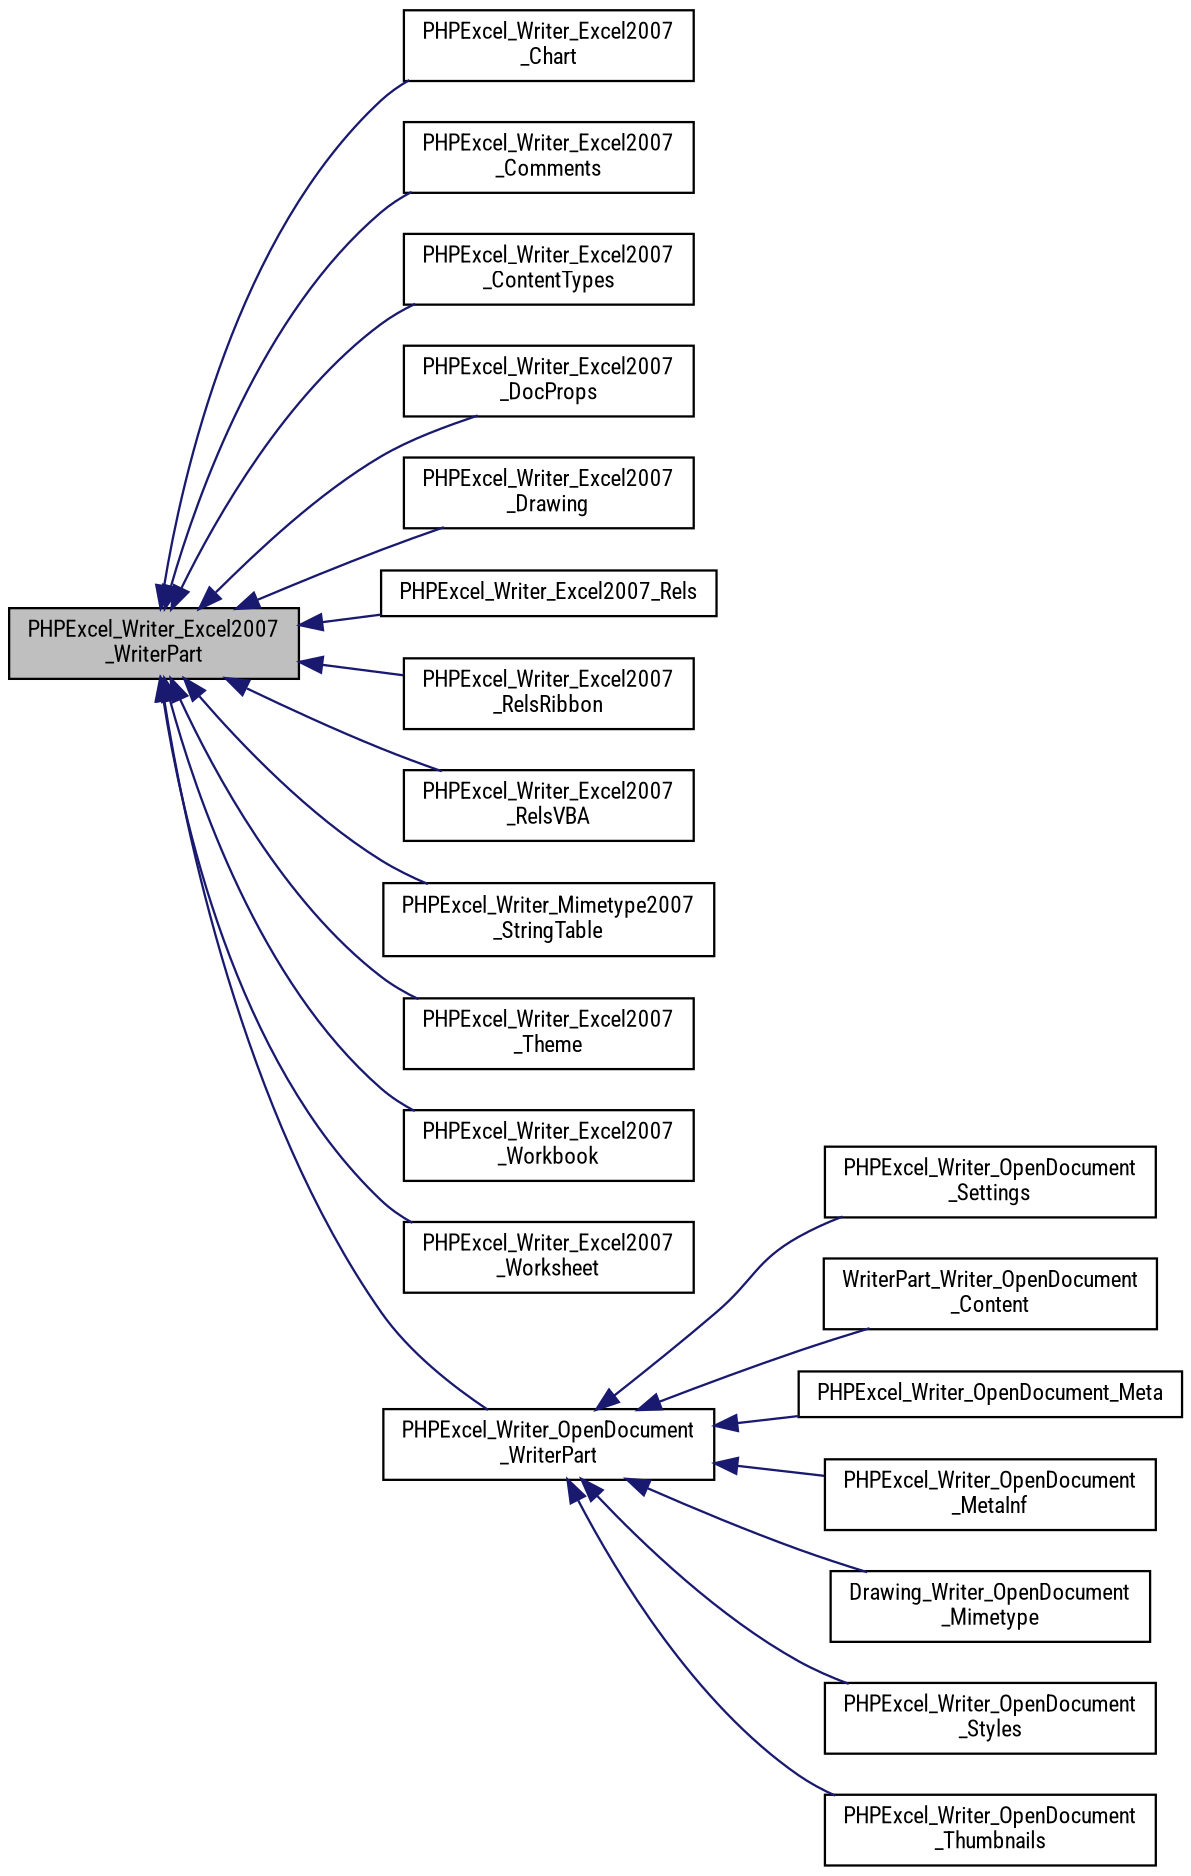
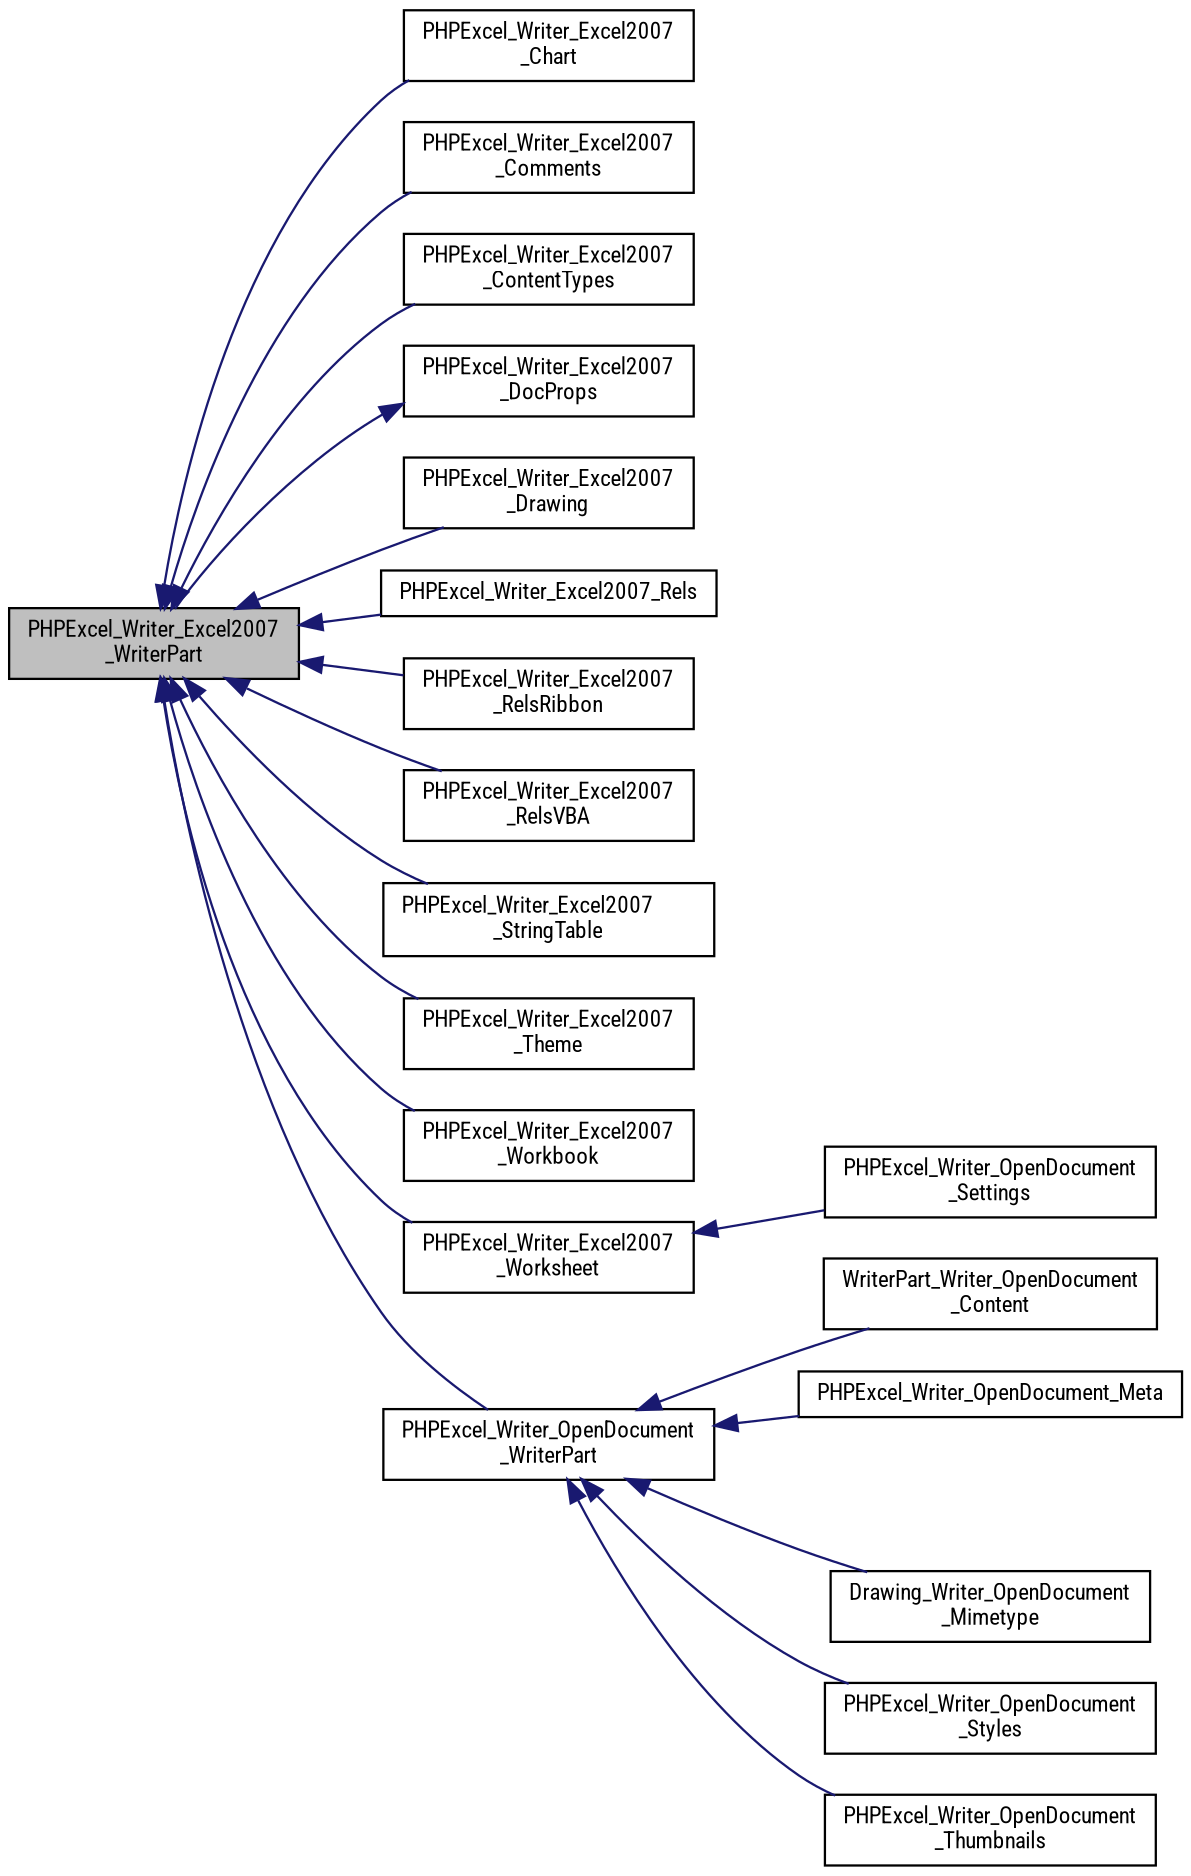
(336, 487) -> (270, 502)
(549, 920) -> (549, 920)
(727, 1302) -> (771, 1220)
(990, 1495) -> none
